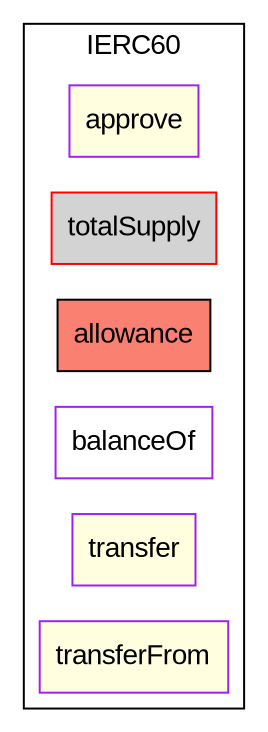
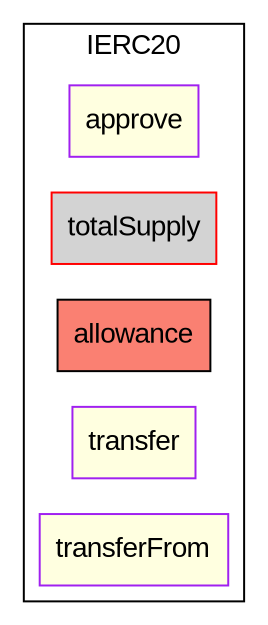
(134, 47) -> (134, 47)
(134, 443) -> none
